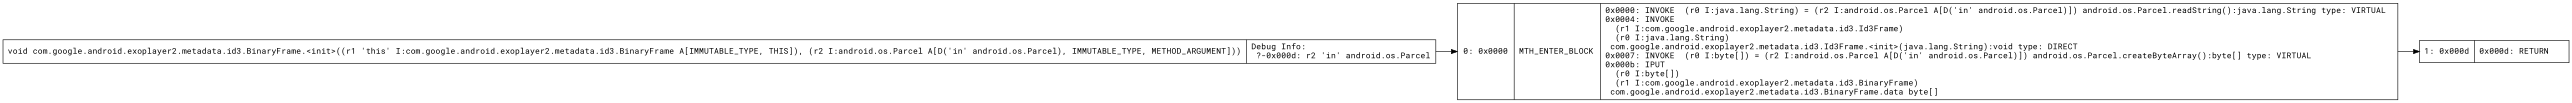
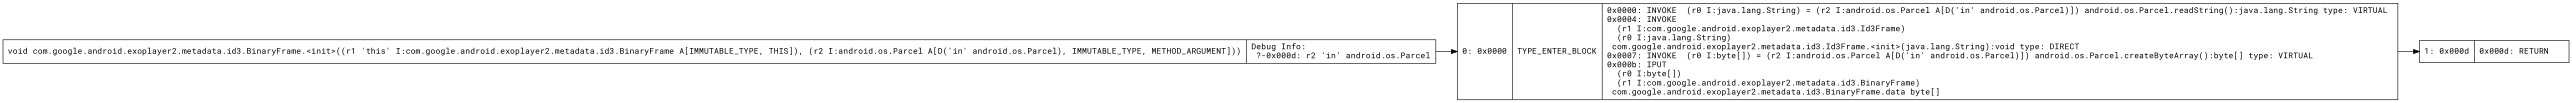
(1556, 51) -> (1557, 51)
